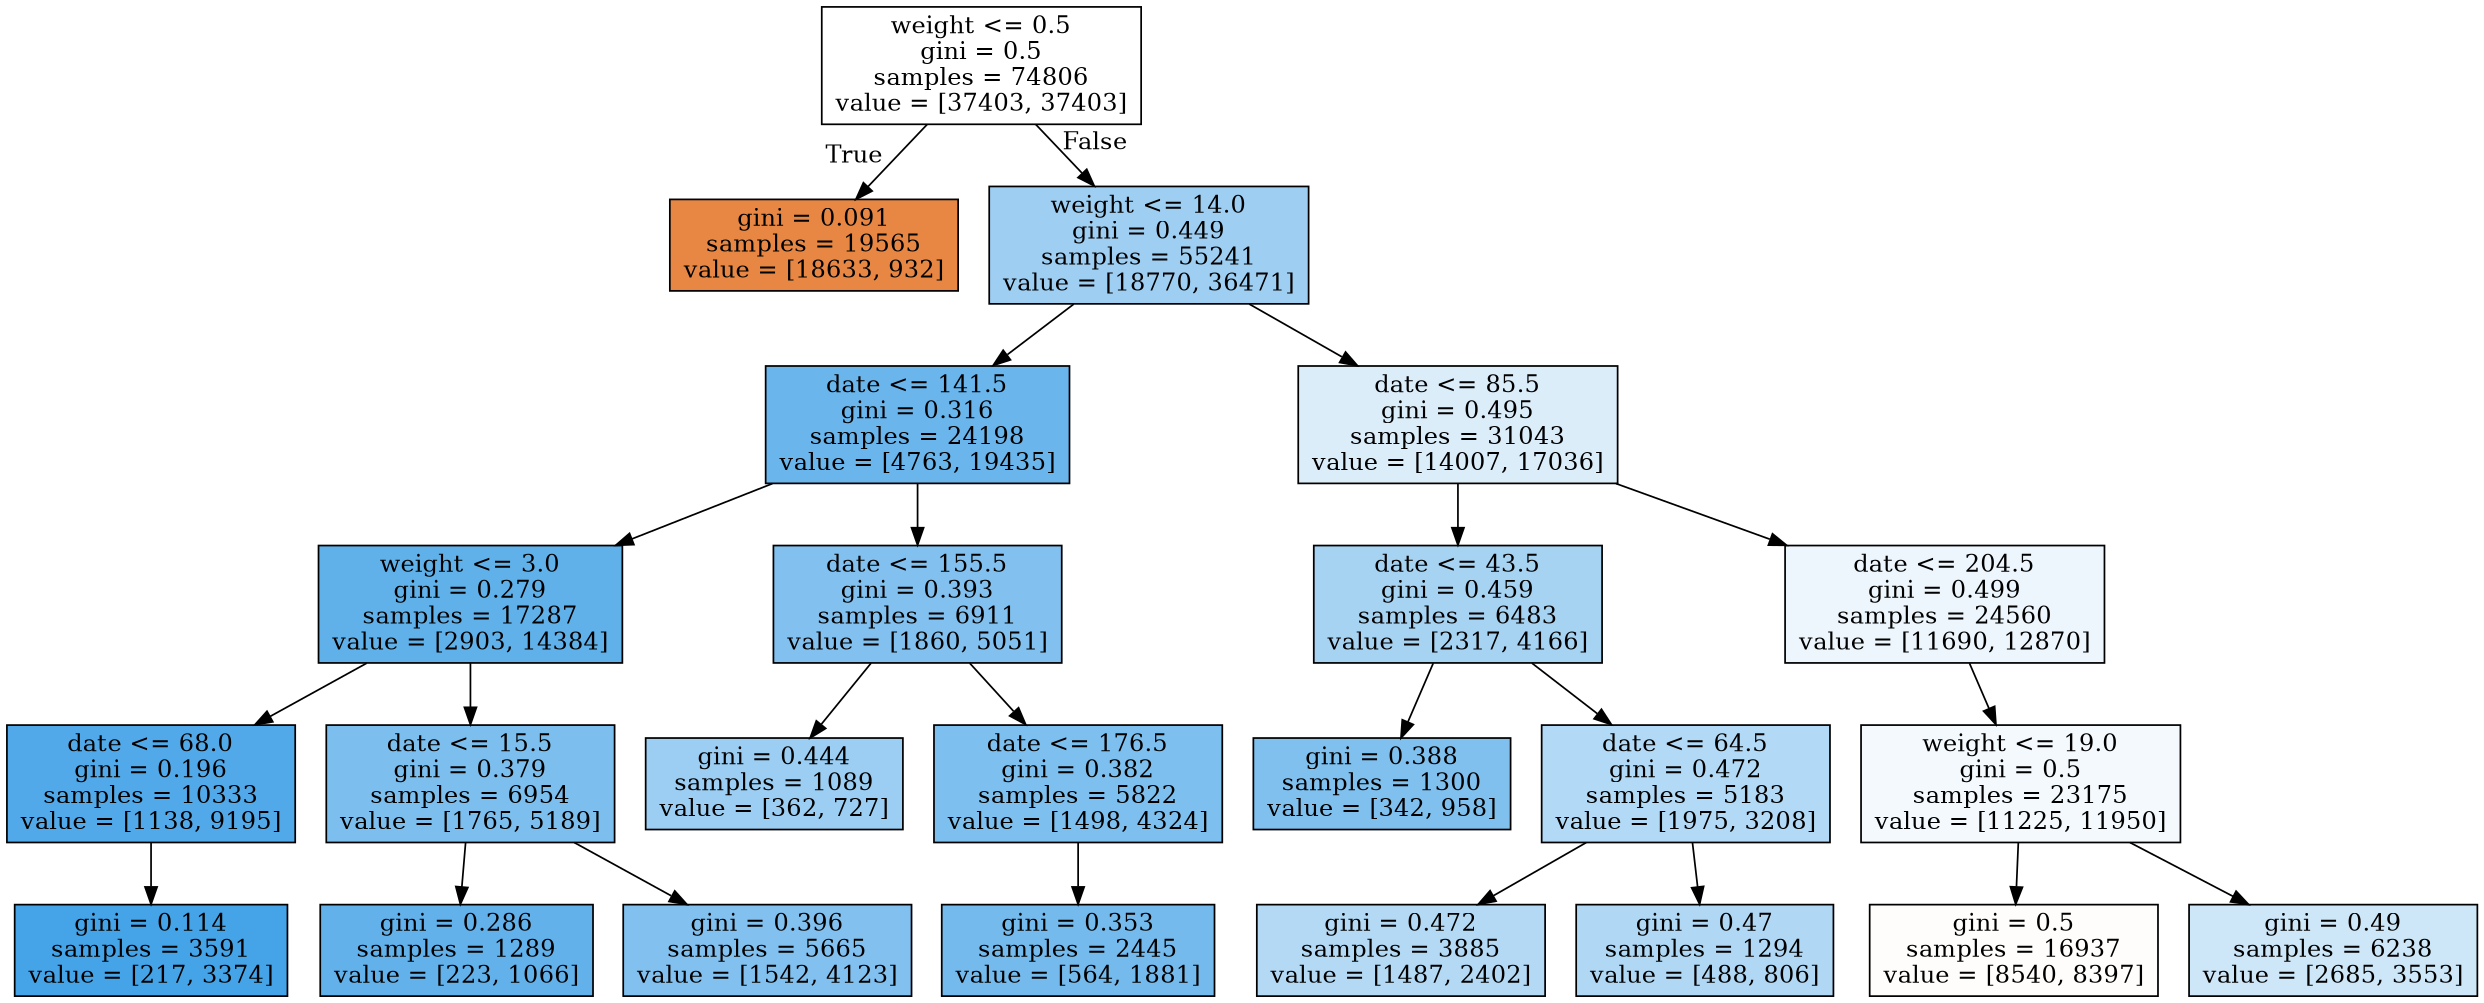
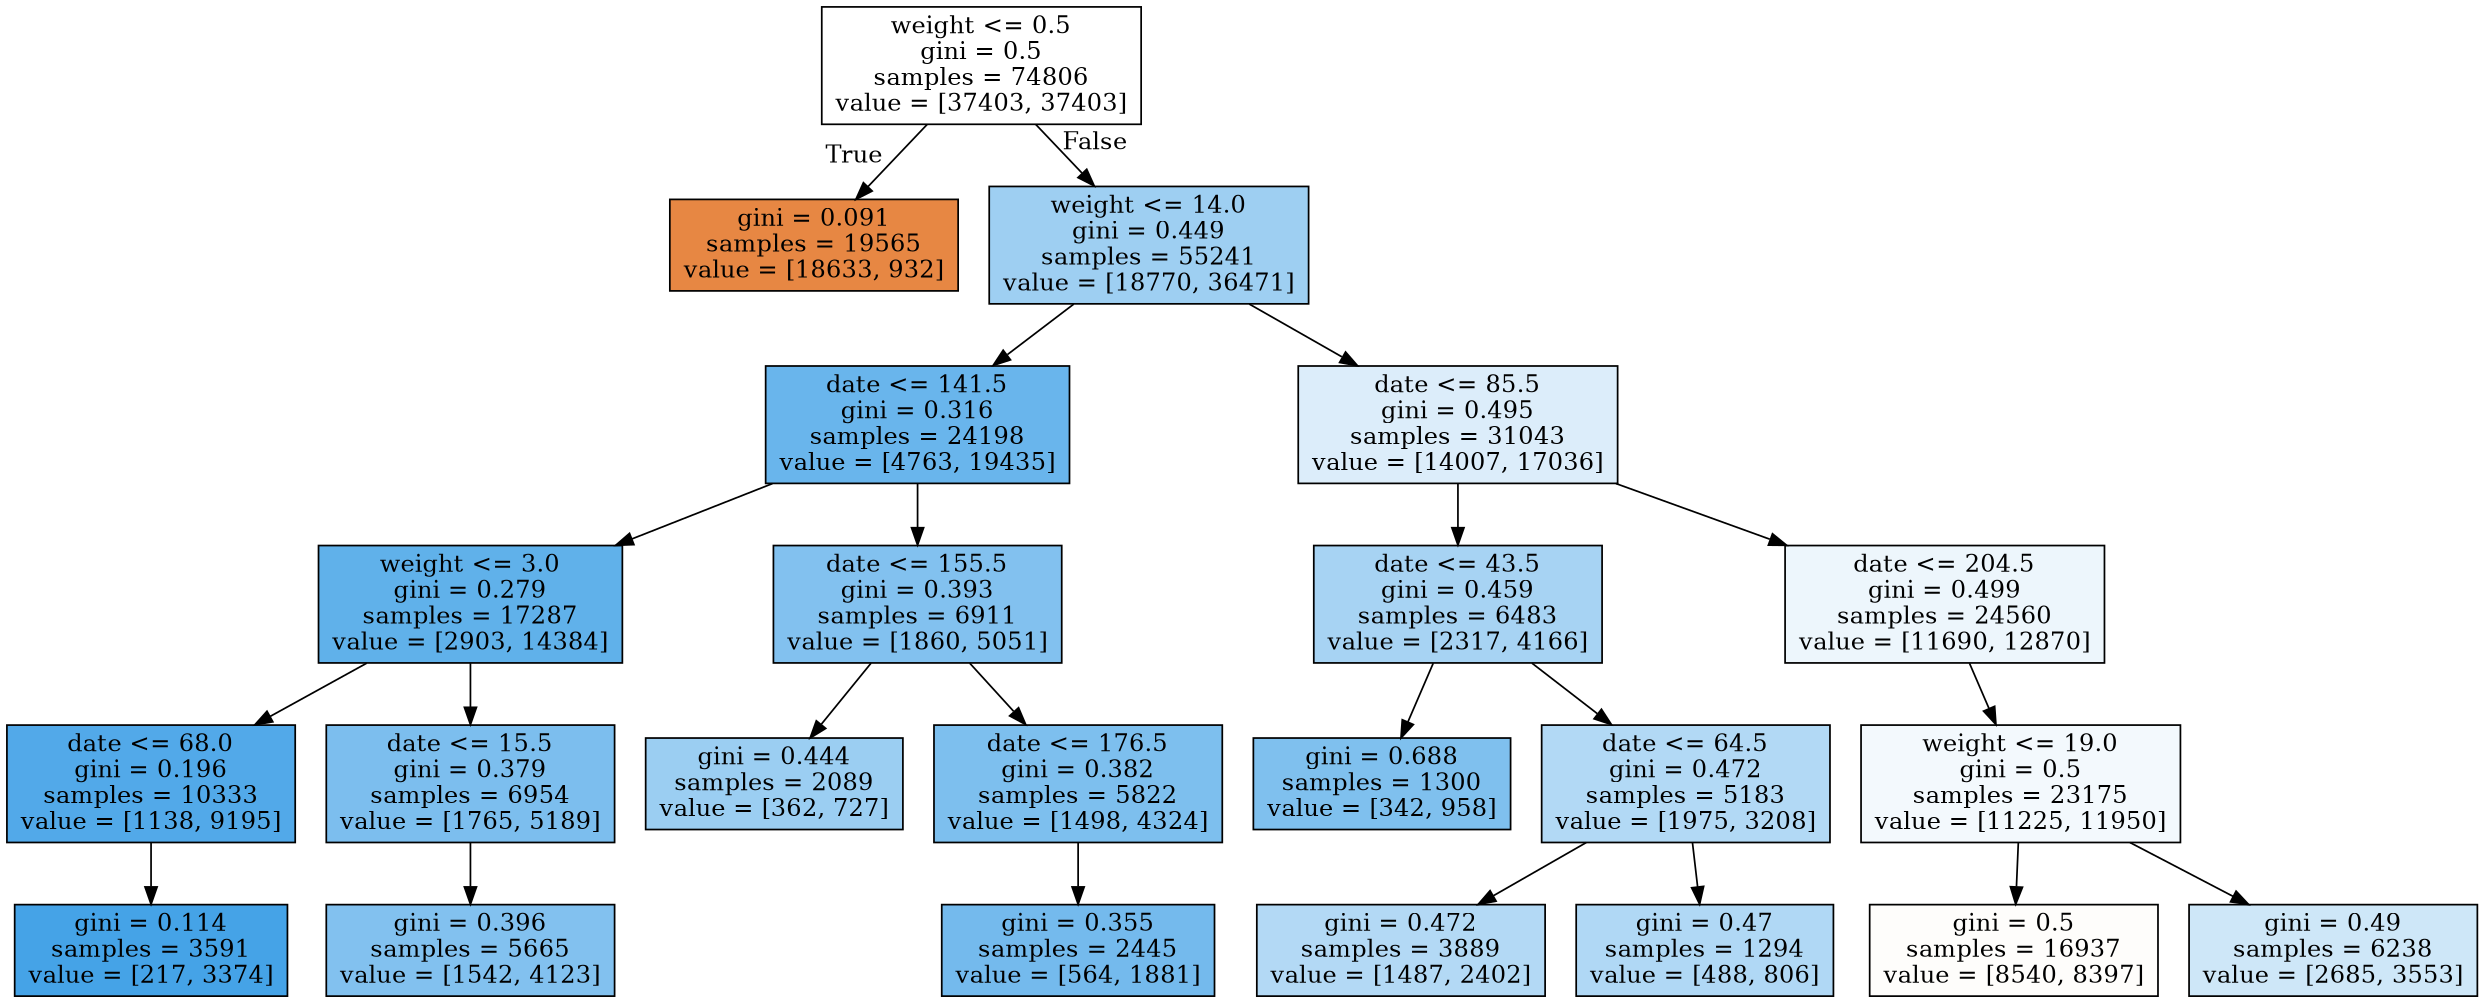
(774, 784) -> (774, 784)
(1382, 784) -> (1382, 784)
(457, 950) -> none
(1078, 950) -> (1078, 950)
(1401, 950) -> (1401, 950)
